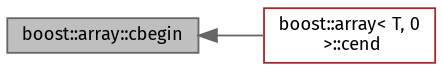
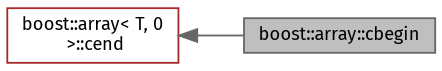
(240, 36) -> (221, 36)
